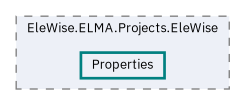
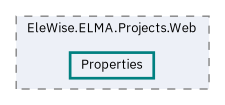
(123, 29) -> (113, 29)
